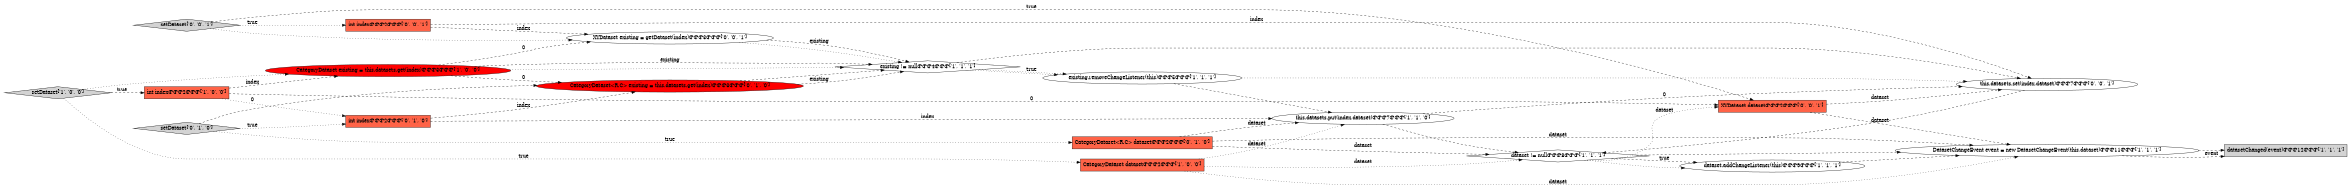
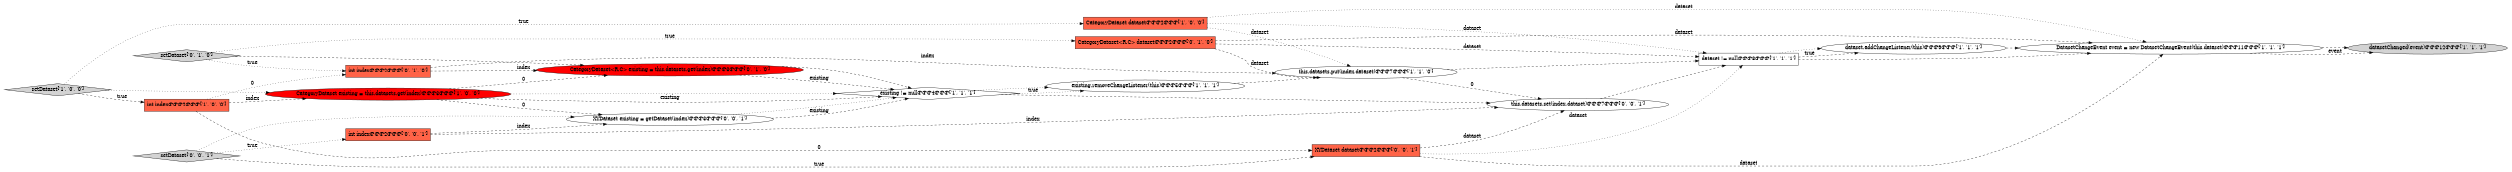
(1603, 78) -> none
(1652, 140) -> (1590, 141)
(2286, 151) -> (2428, 48)
(1558, 156) -> (1749, 59)
